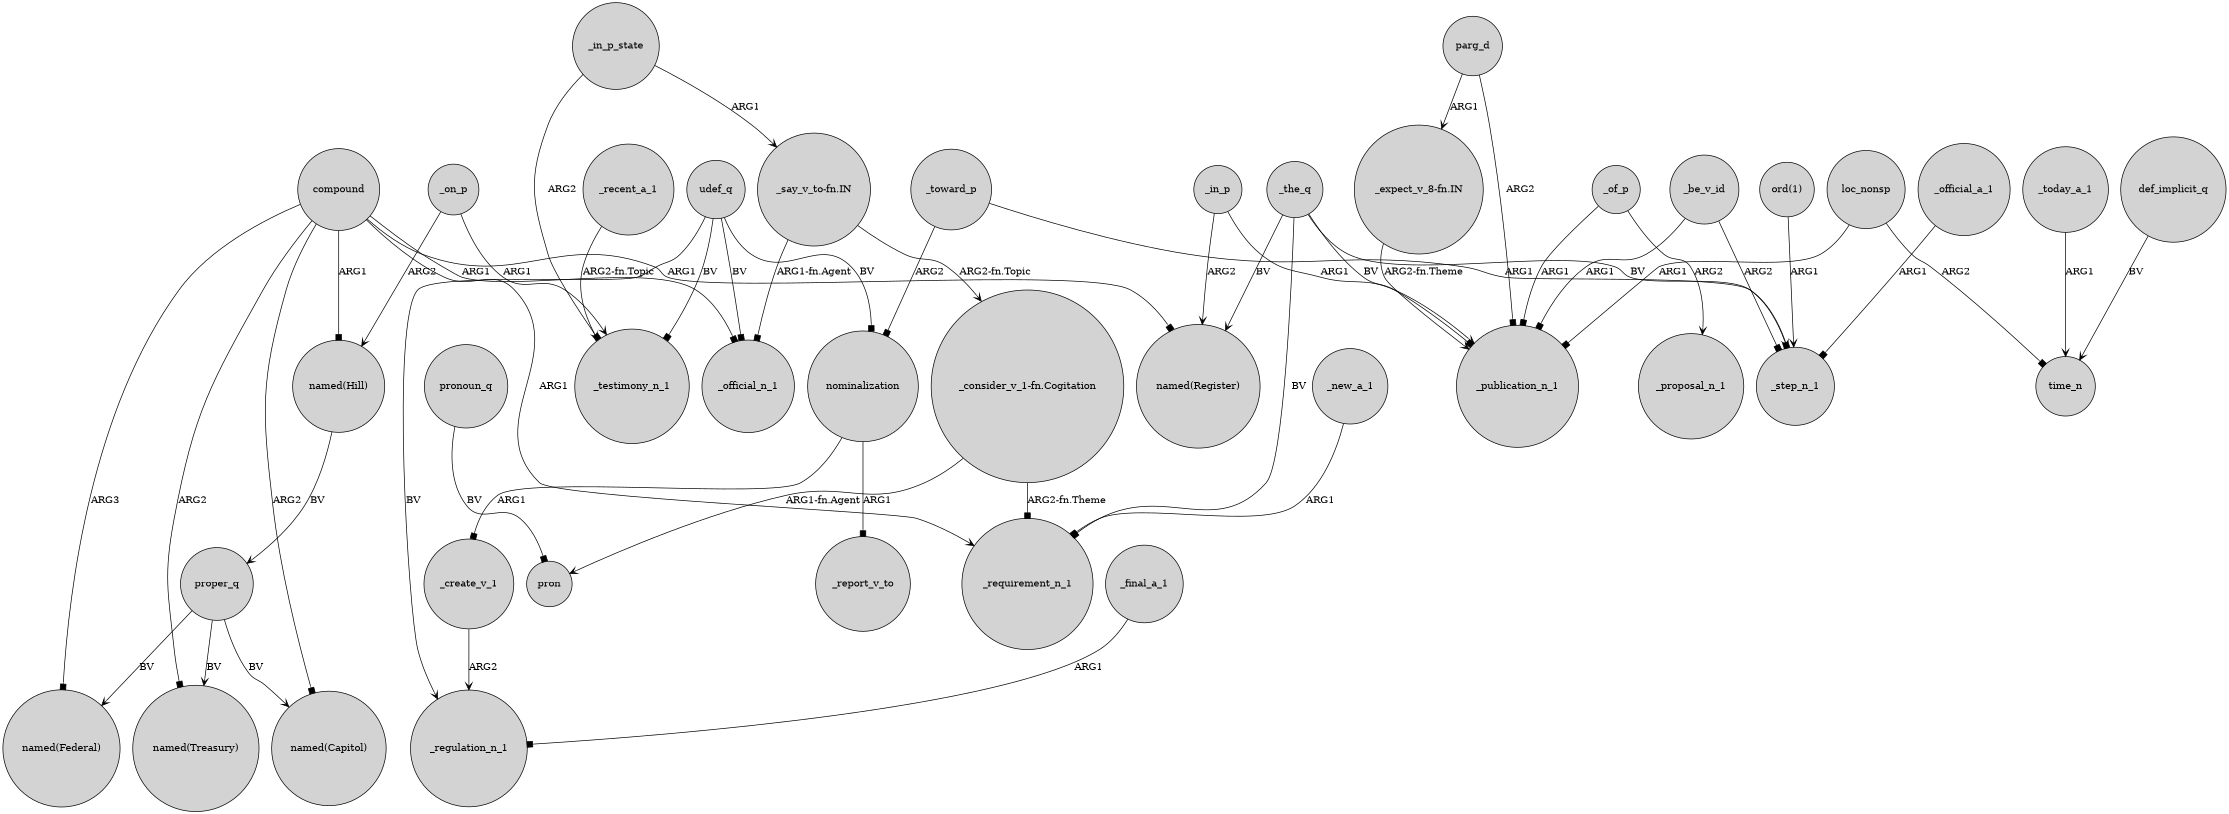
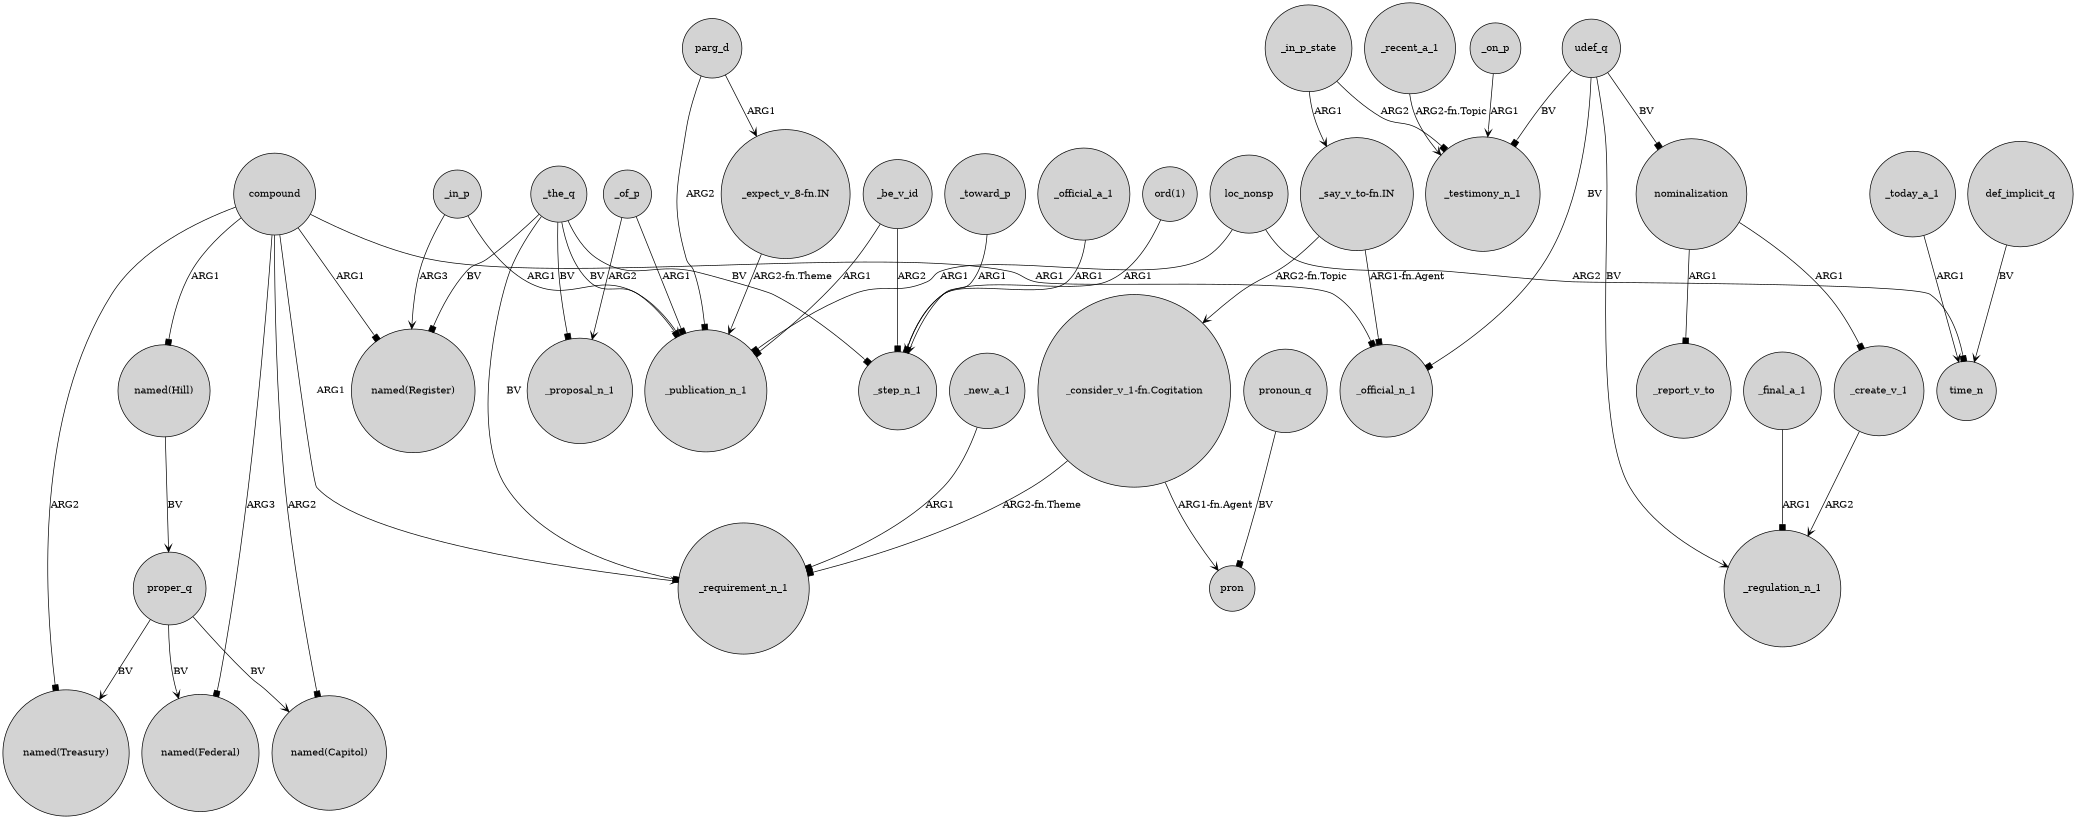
(1256, 270) -> (486, 260)
(1222, 272) -> (434, 277)
(913, 275) -> none
(403, 276) -> none
none -> (559, 277)
